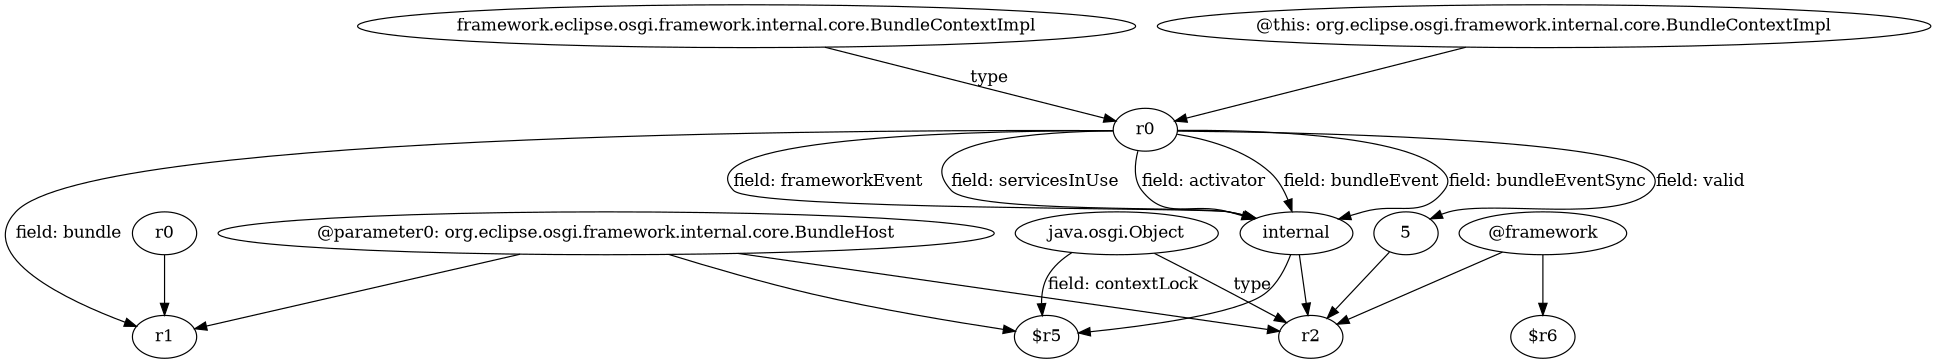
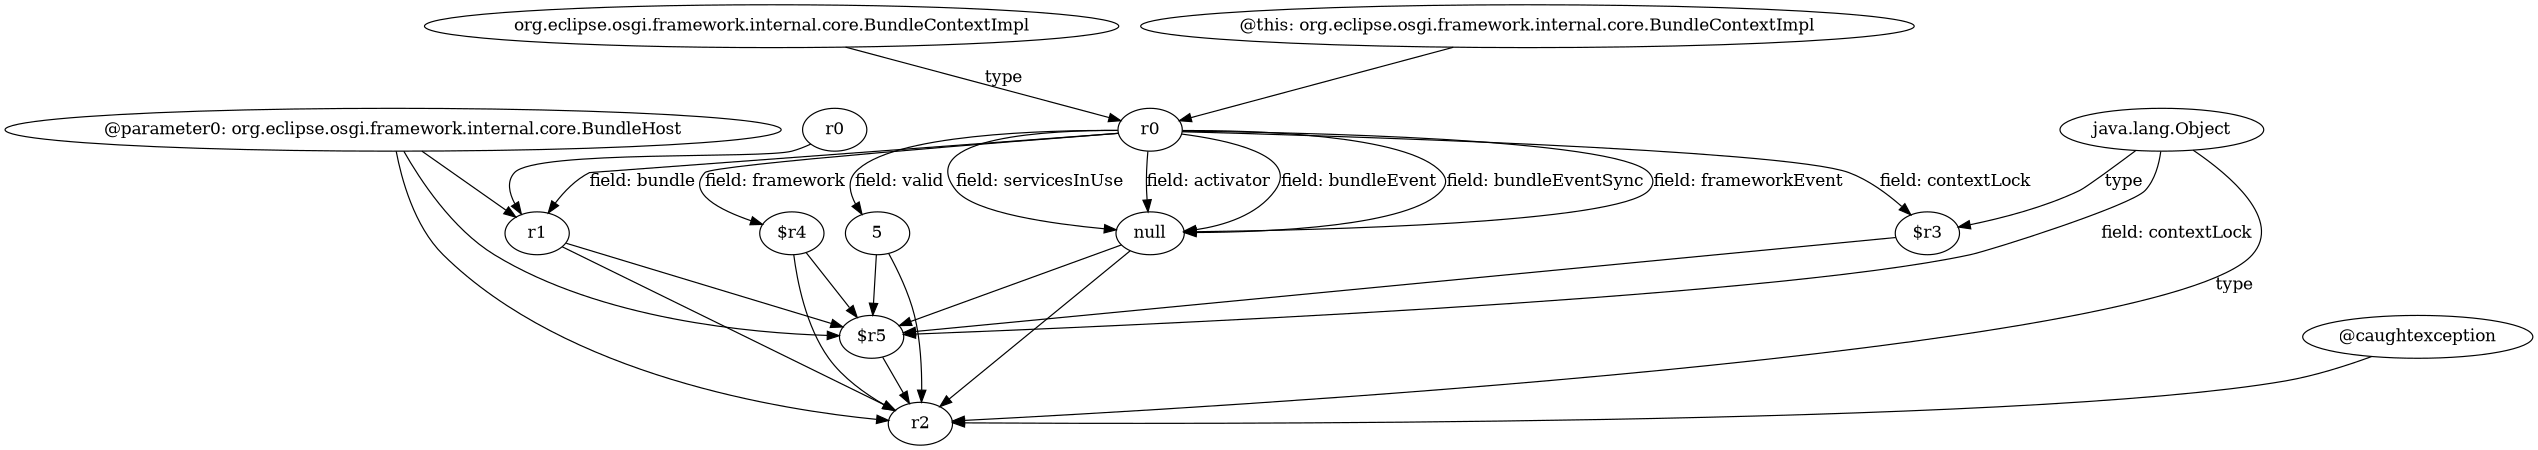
(747, 26) -> (772, 26)
none -> (792, 233)
(1117, 233) -> (2162, 130)
(1296, 233) -> (1150, 233)
(1543, 233) -> (2418, 337)
none -> (1927, 233)
none -> (875, 279)
none -> (699, 283)
none -> (699, 314)
(1543, 337) -> none
none -> (893, 375)
